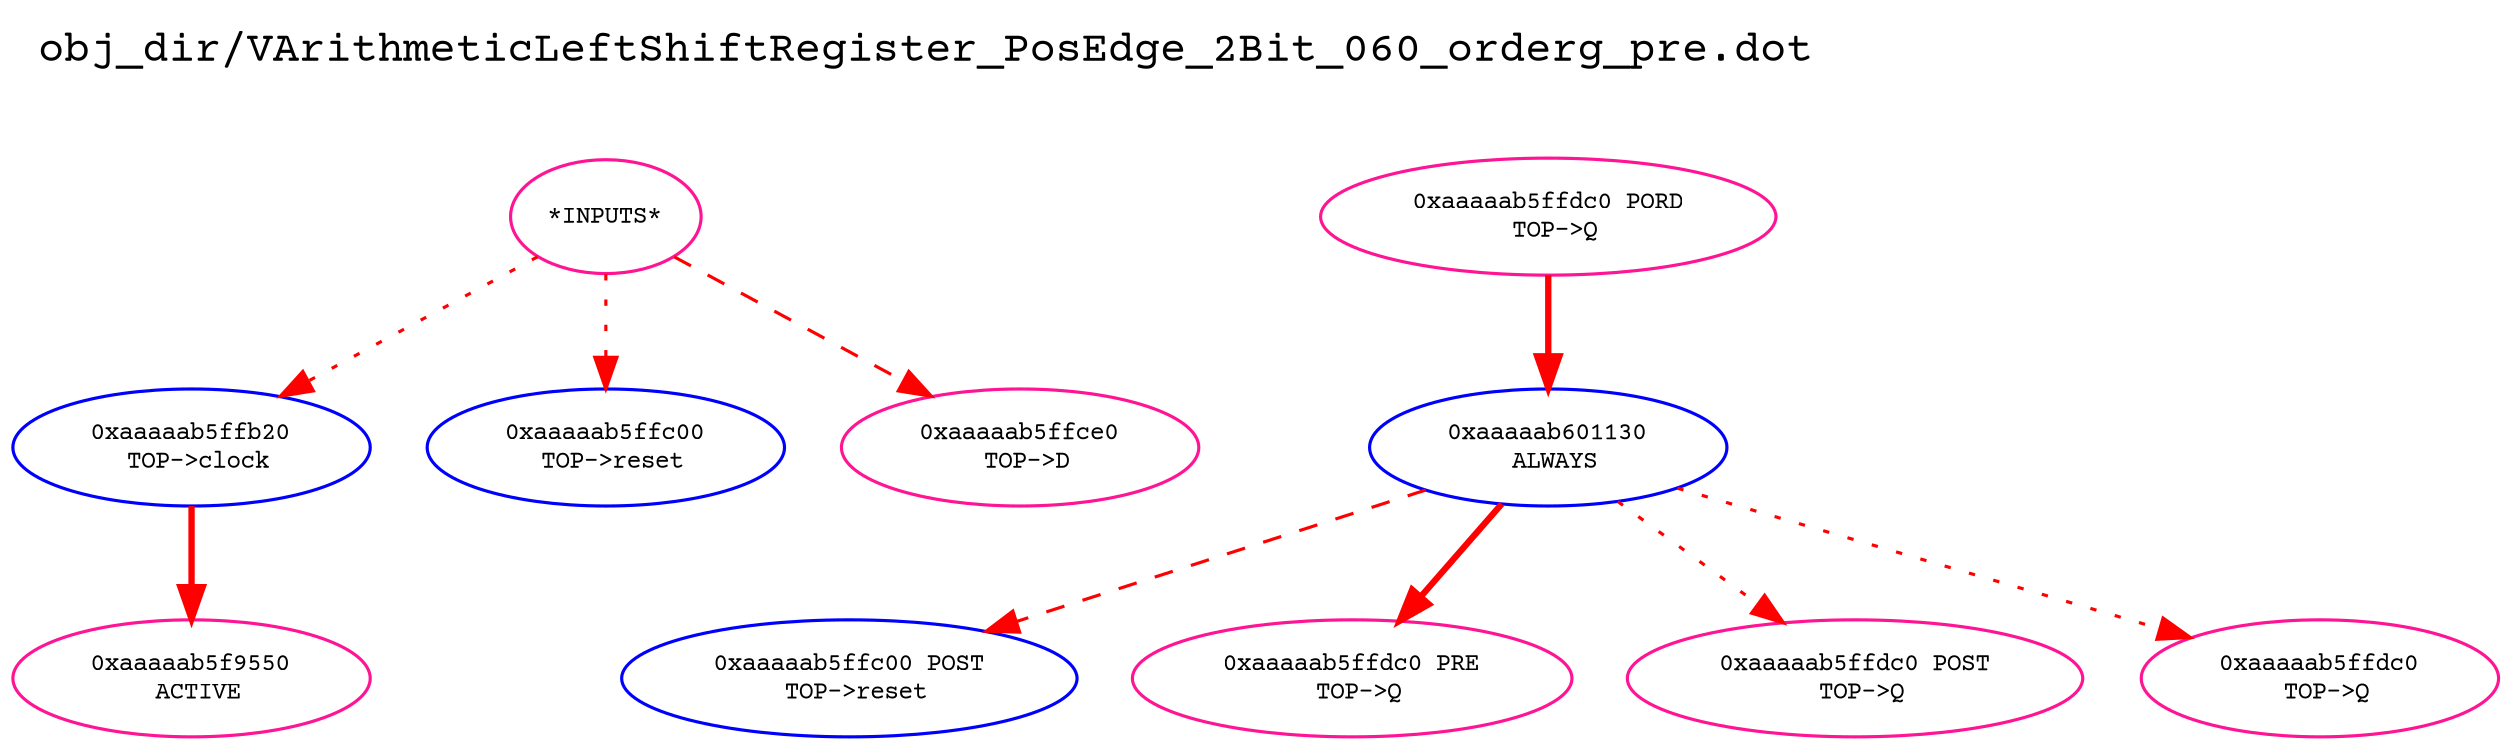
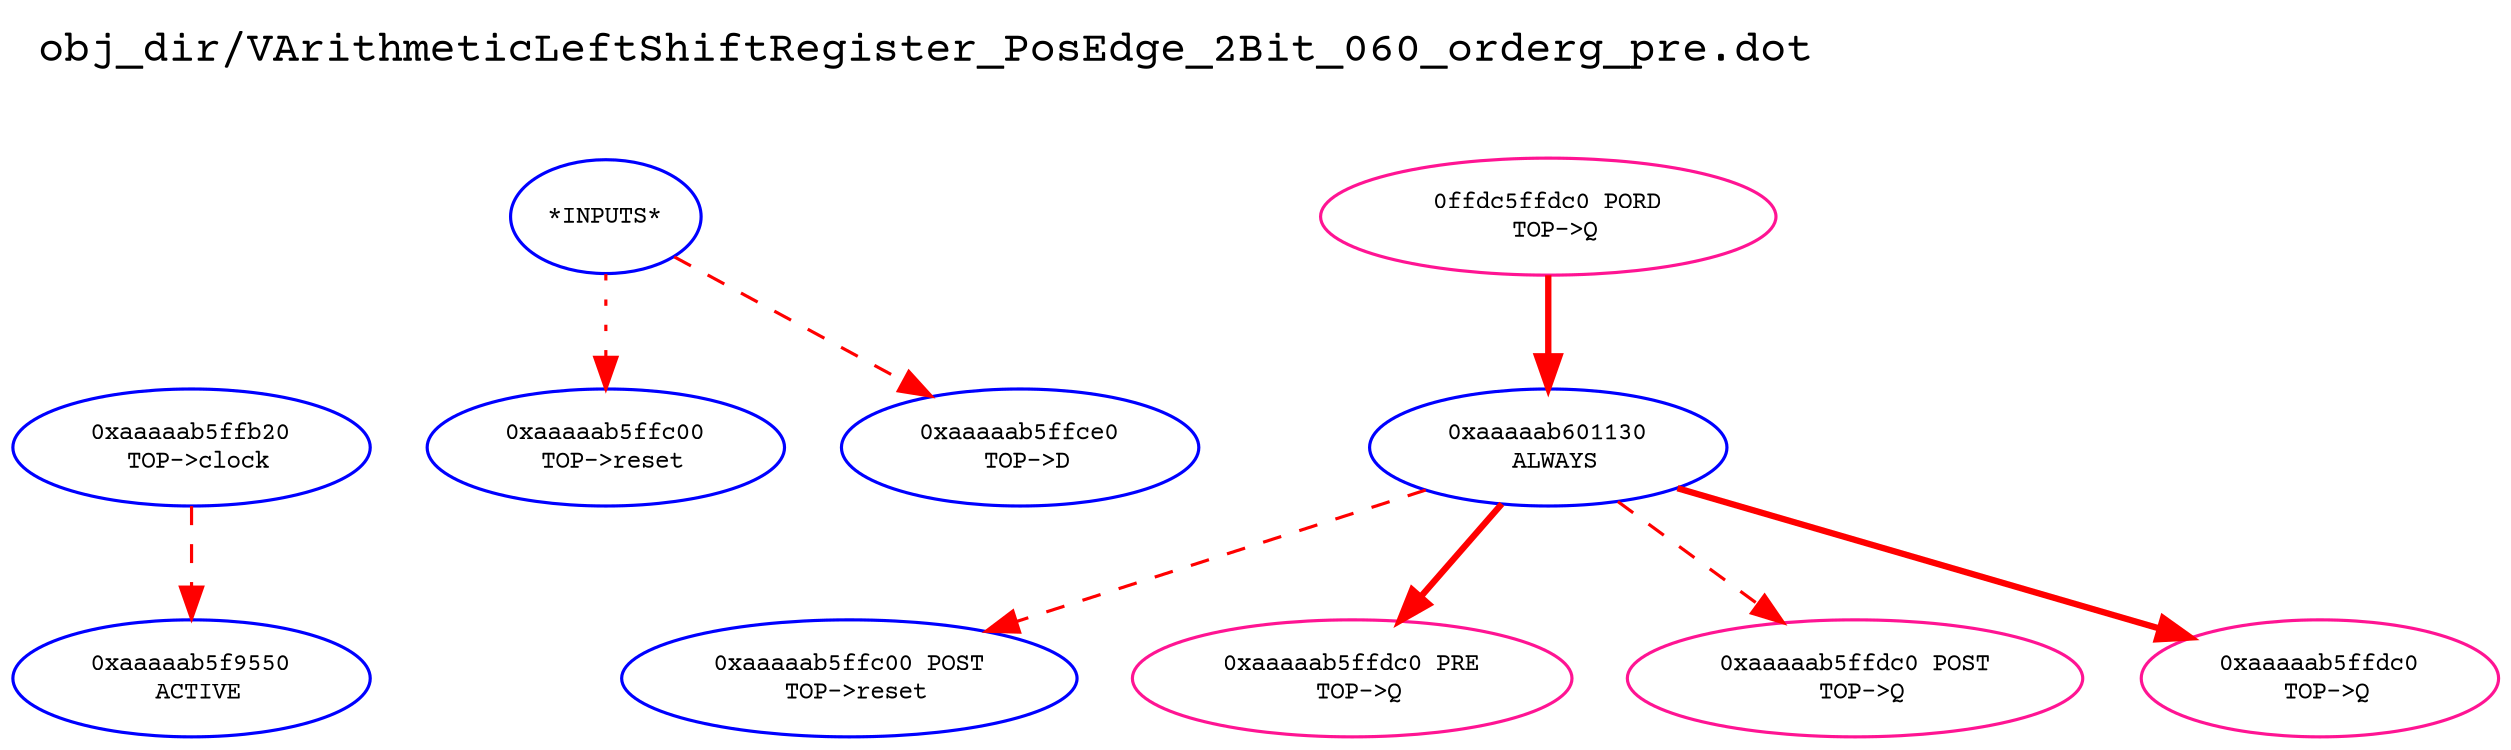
(606, 217) -> (606, 217)
(1548, 217) -> (1548, 217)
(423, 319) -> none
(1020, 447) -> (1020, 447)
(192, 547) -> (192, 547)
(1688, 553) -> (1688, 553)
(1919, 558) -> (1919, 558)
(192, 678) -> (192, 678)
